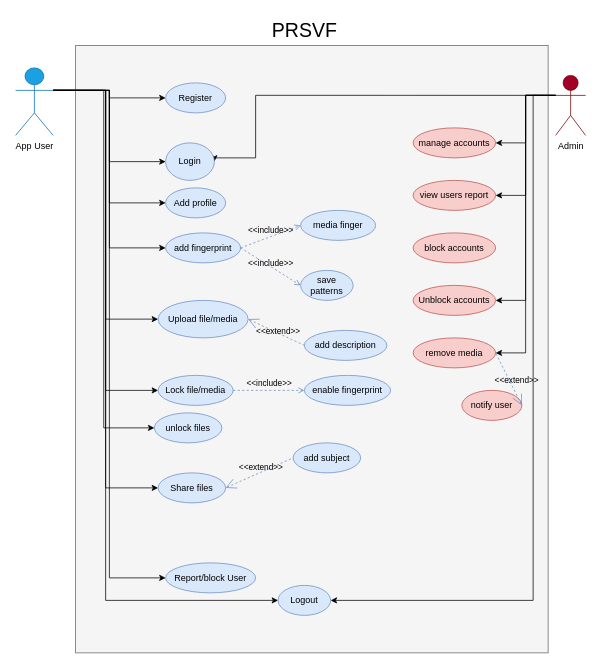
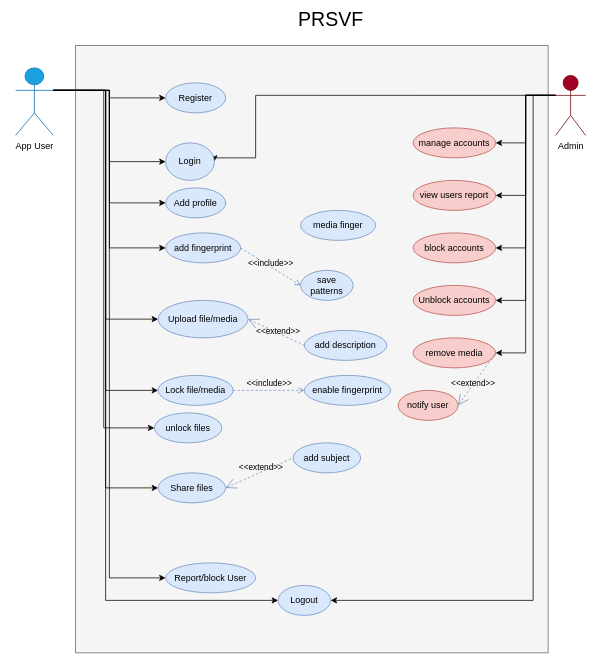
(304, 30) -> (330, 19)
(287, 230) -> none
none -> (502, 248)
(492, 405) -> (428, 405)
